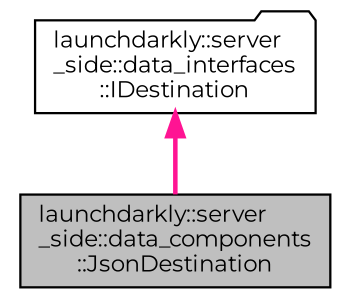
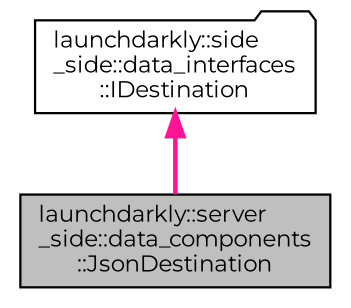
(175, 67) -> (175, 67)
